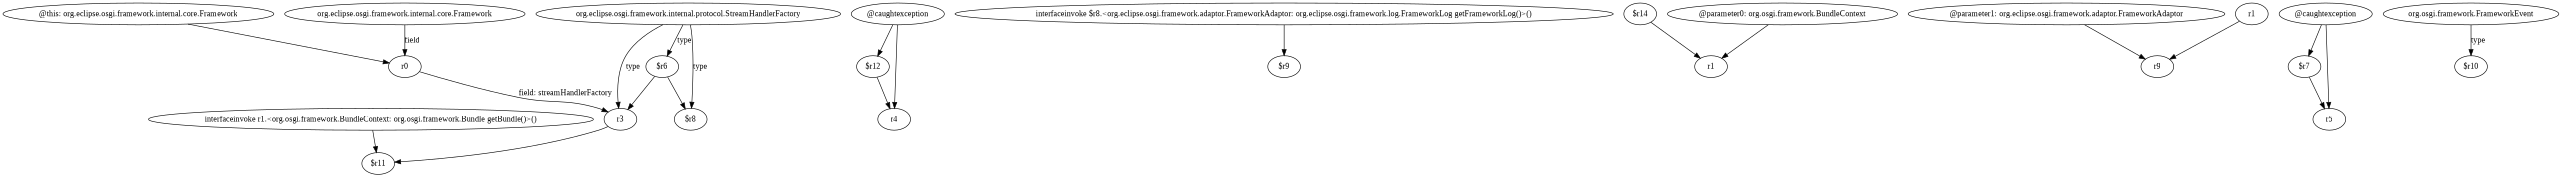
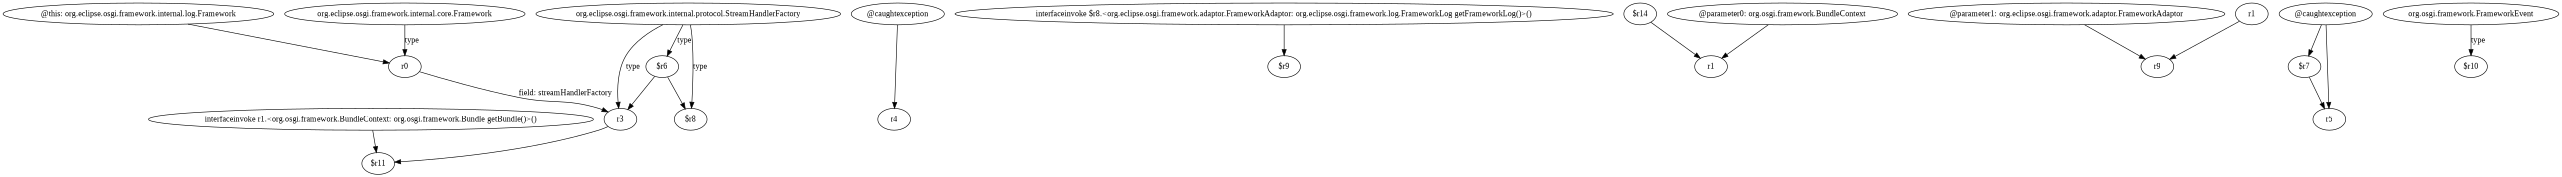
(138, 14) -> (138, 14)
(412, 40) -> (412, 40)
(873, 67) -> none
